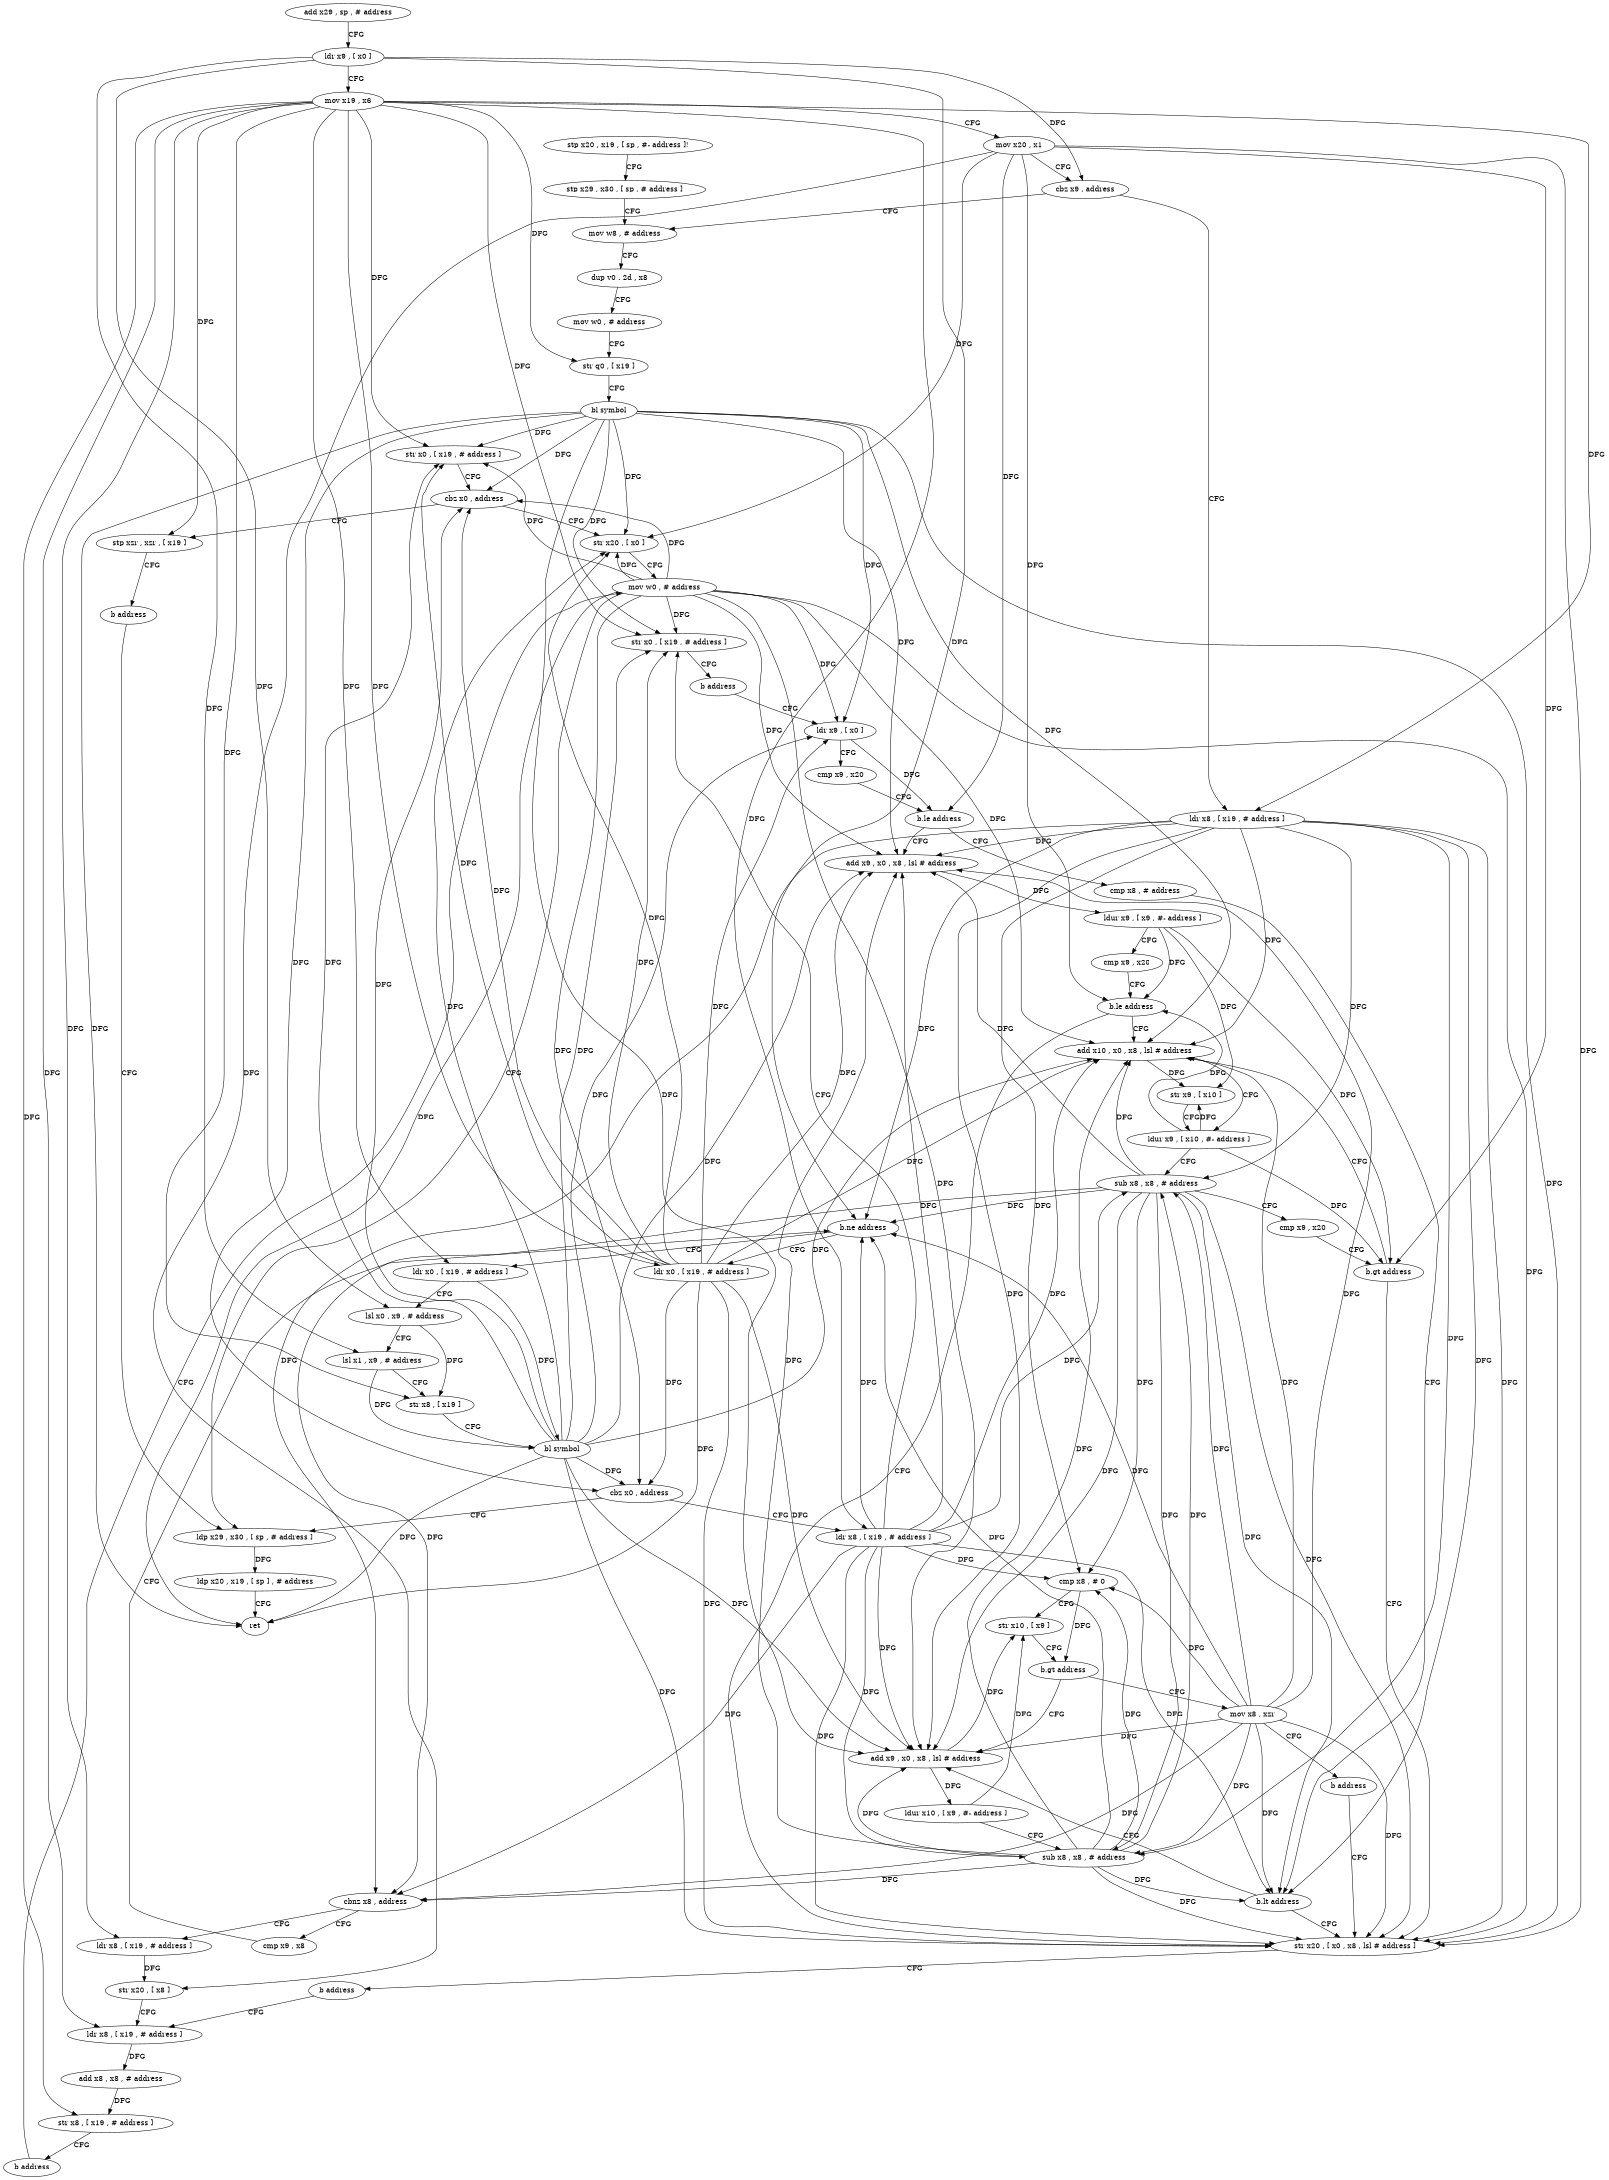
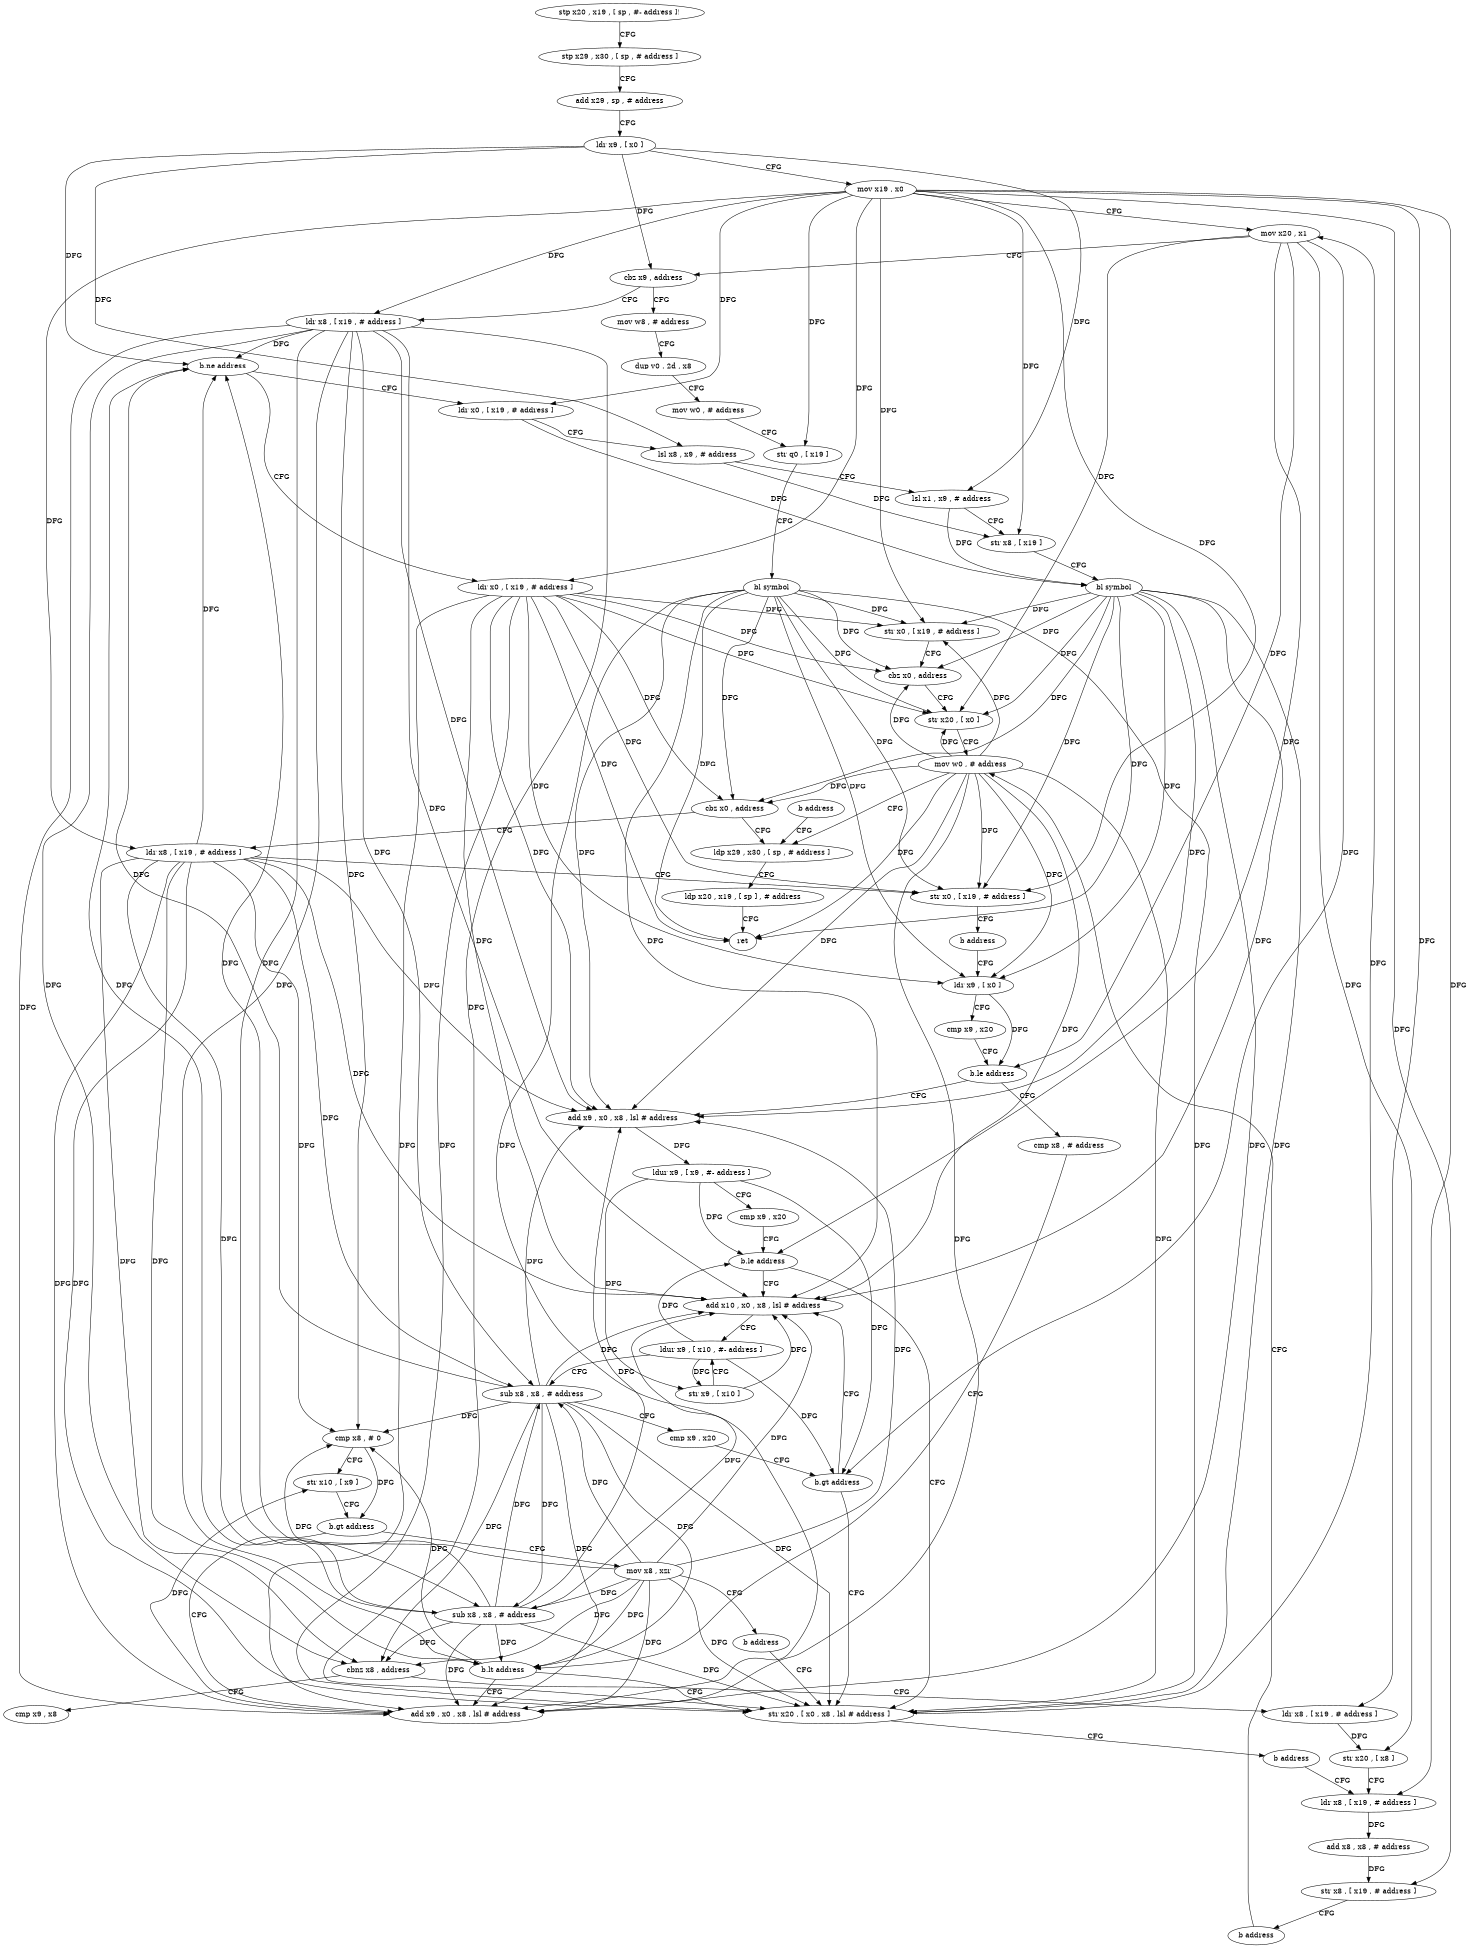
(348, 101) -> (881, 190)
(625, 209) -> (620, 77)
(149, 543) -> none
(1580, 856) -> (1370, 1119)
(1163, 1072) -> (785, 1363)
(405, 1317) -> (698, 455)
(226, 1401) -> none
(264, 1560) -> (767, 875)
(1181, 1642) -> (428, 1561)
(956, 1814) -> none
